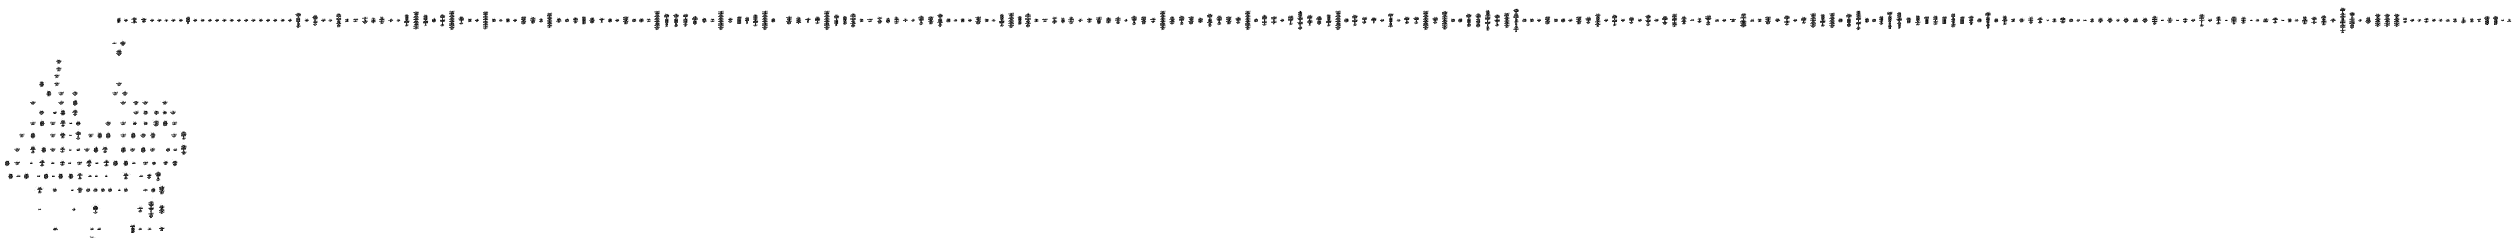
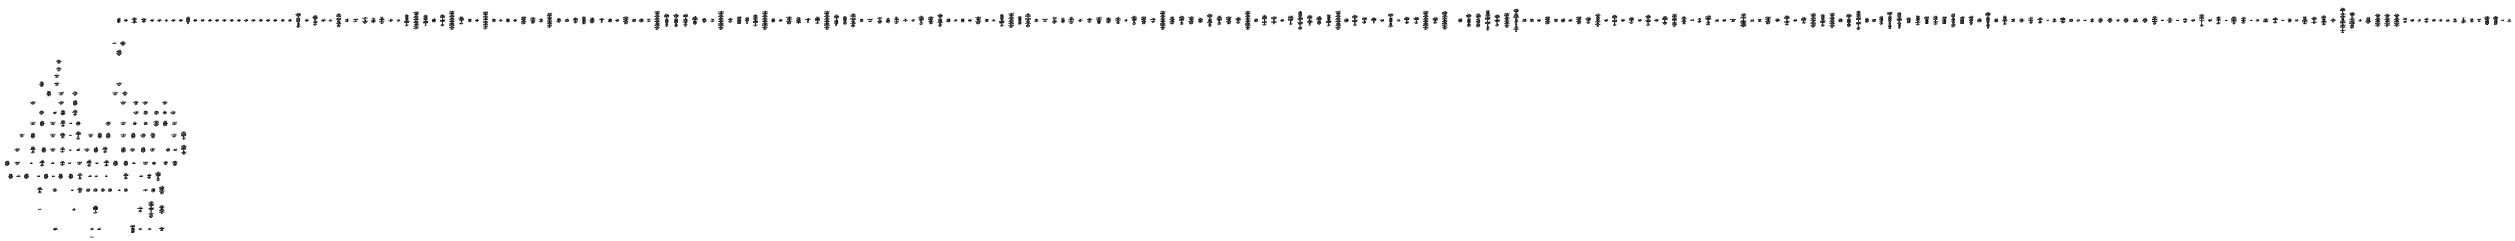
none -> (781, 21)
(1453, 21) -> none
